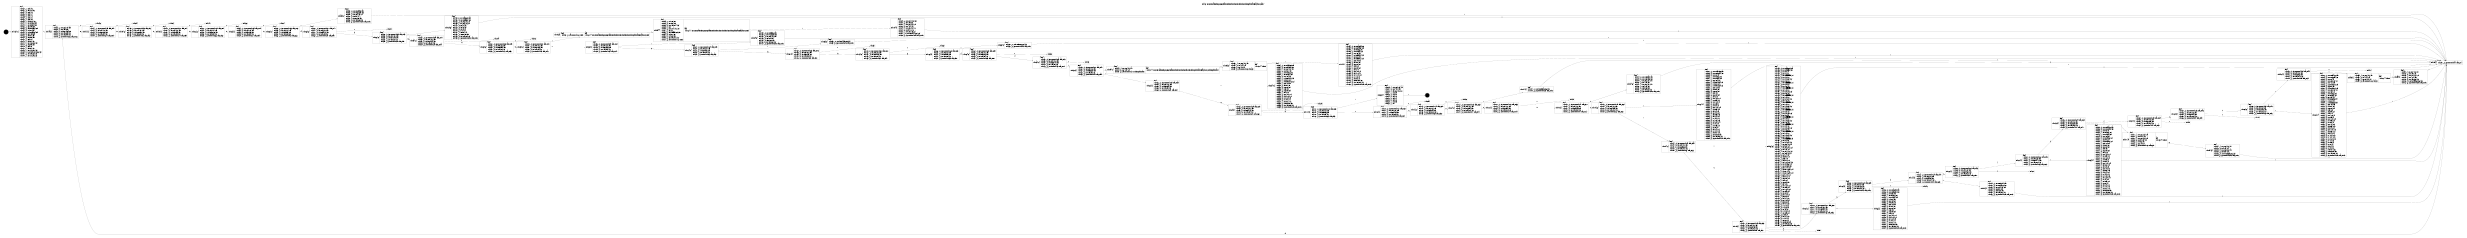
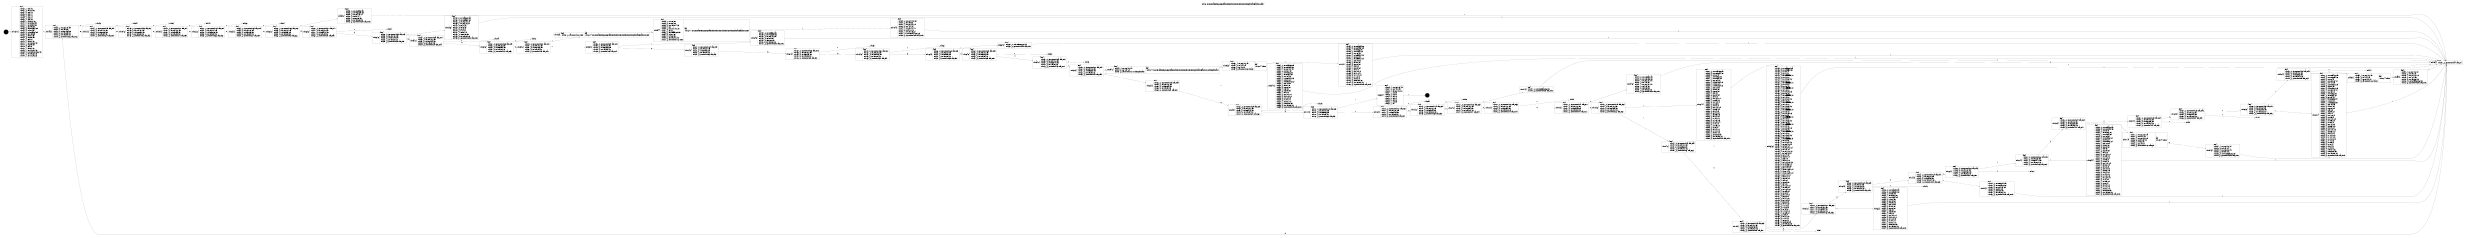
(838, 42) -> none
